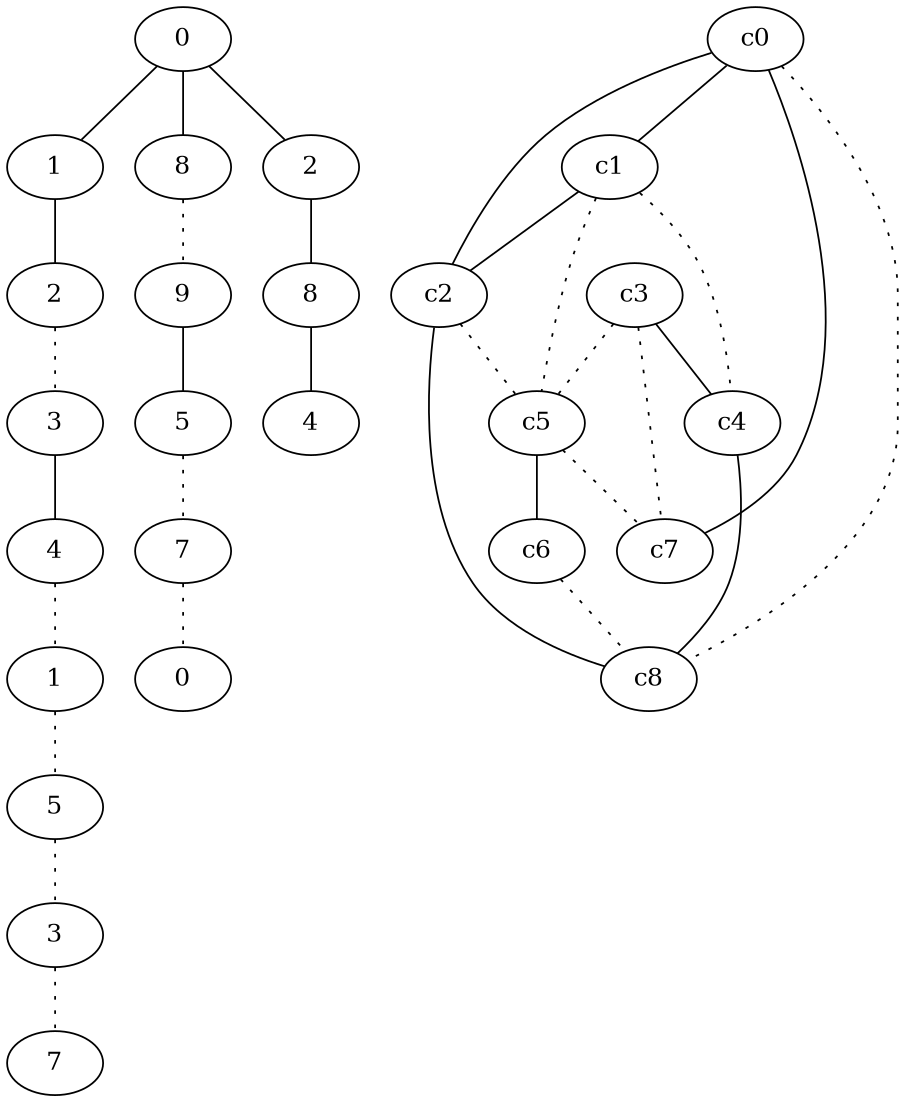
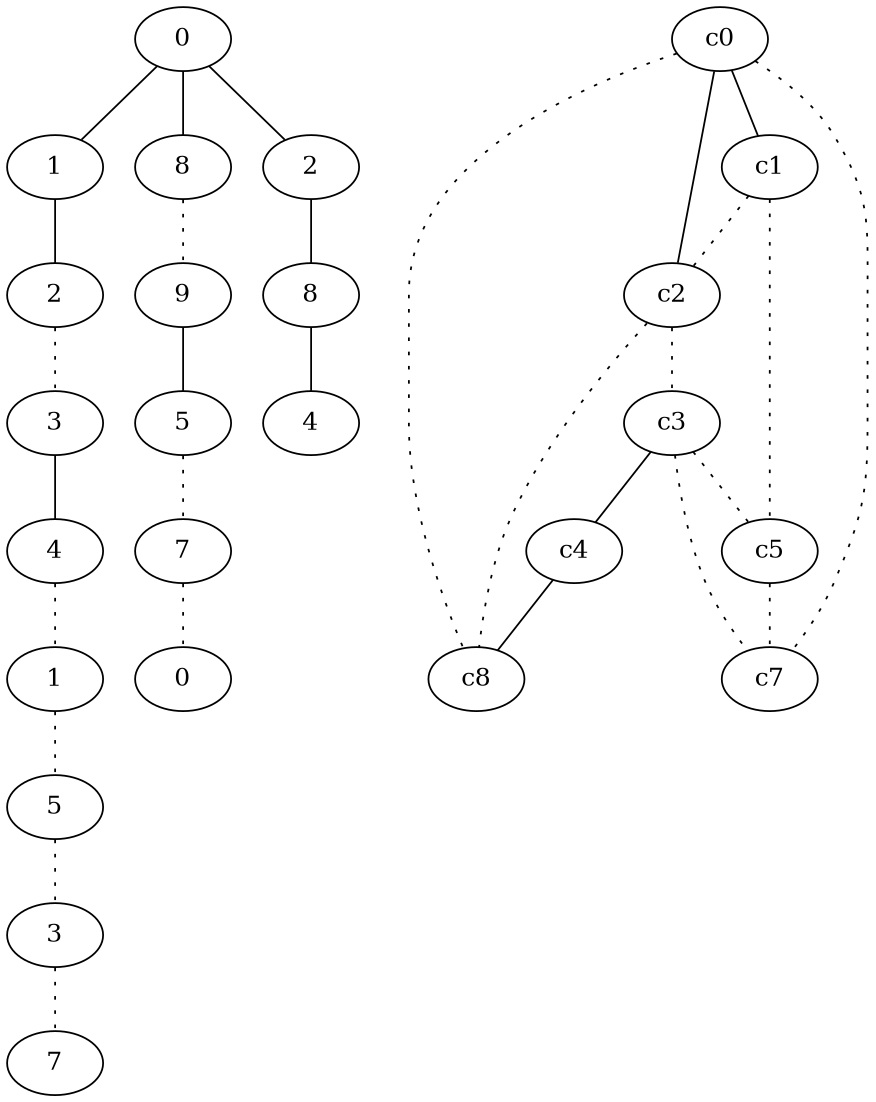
(524, 231) -> (721, 231)
(707, 282) -> none
(825, 322) -> (868, 343)
(488, 359) -> (672, 359)
(450, 536) -> (535, 471)
(537, 551) -> none
